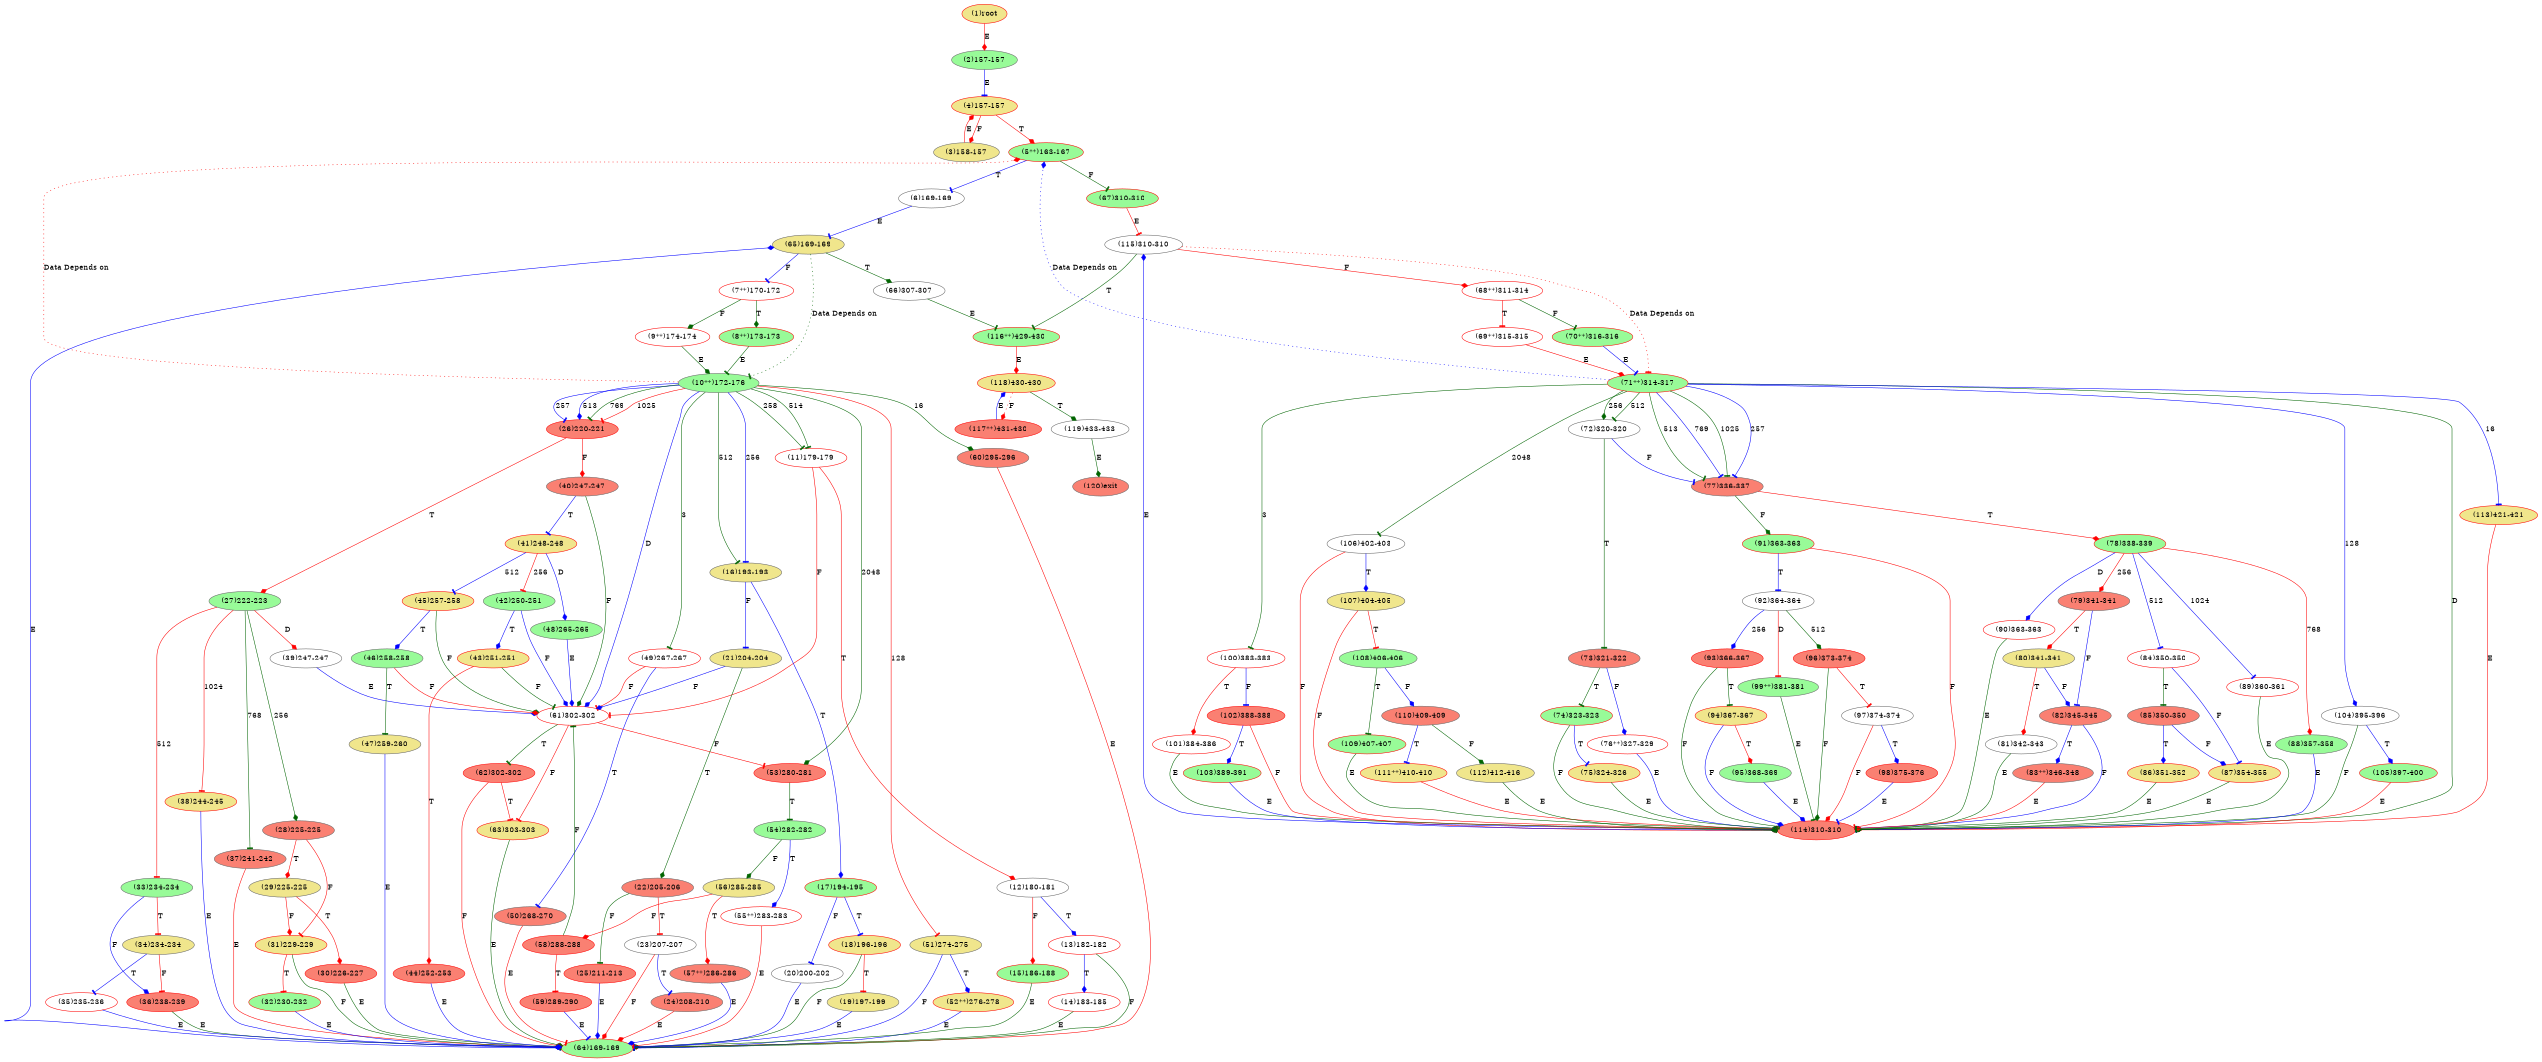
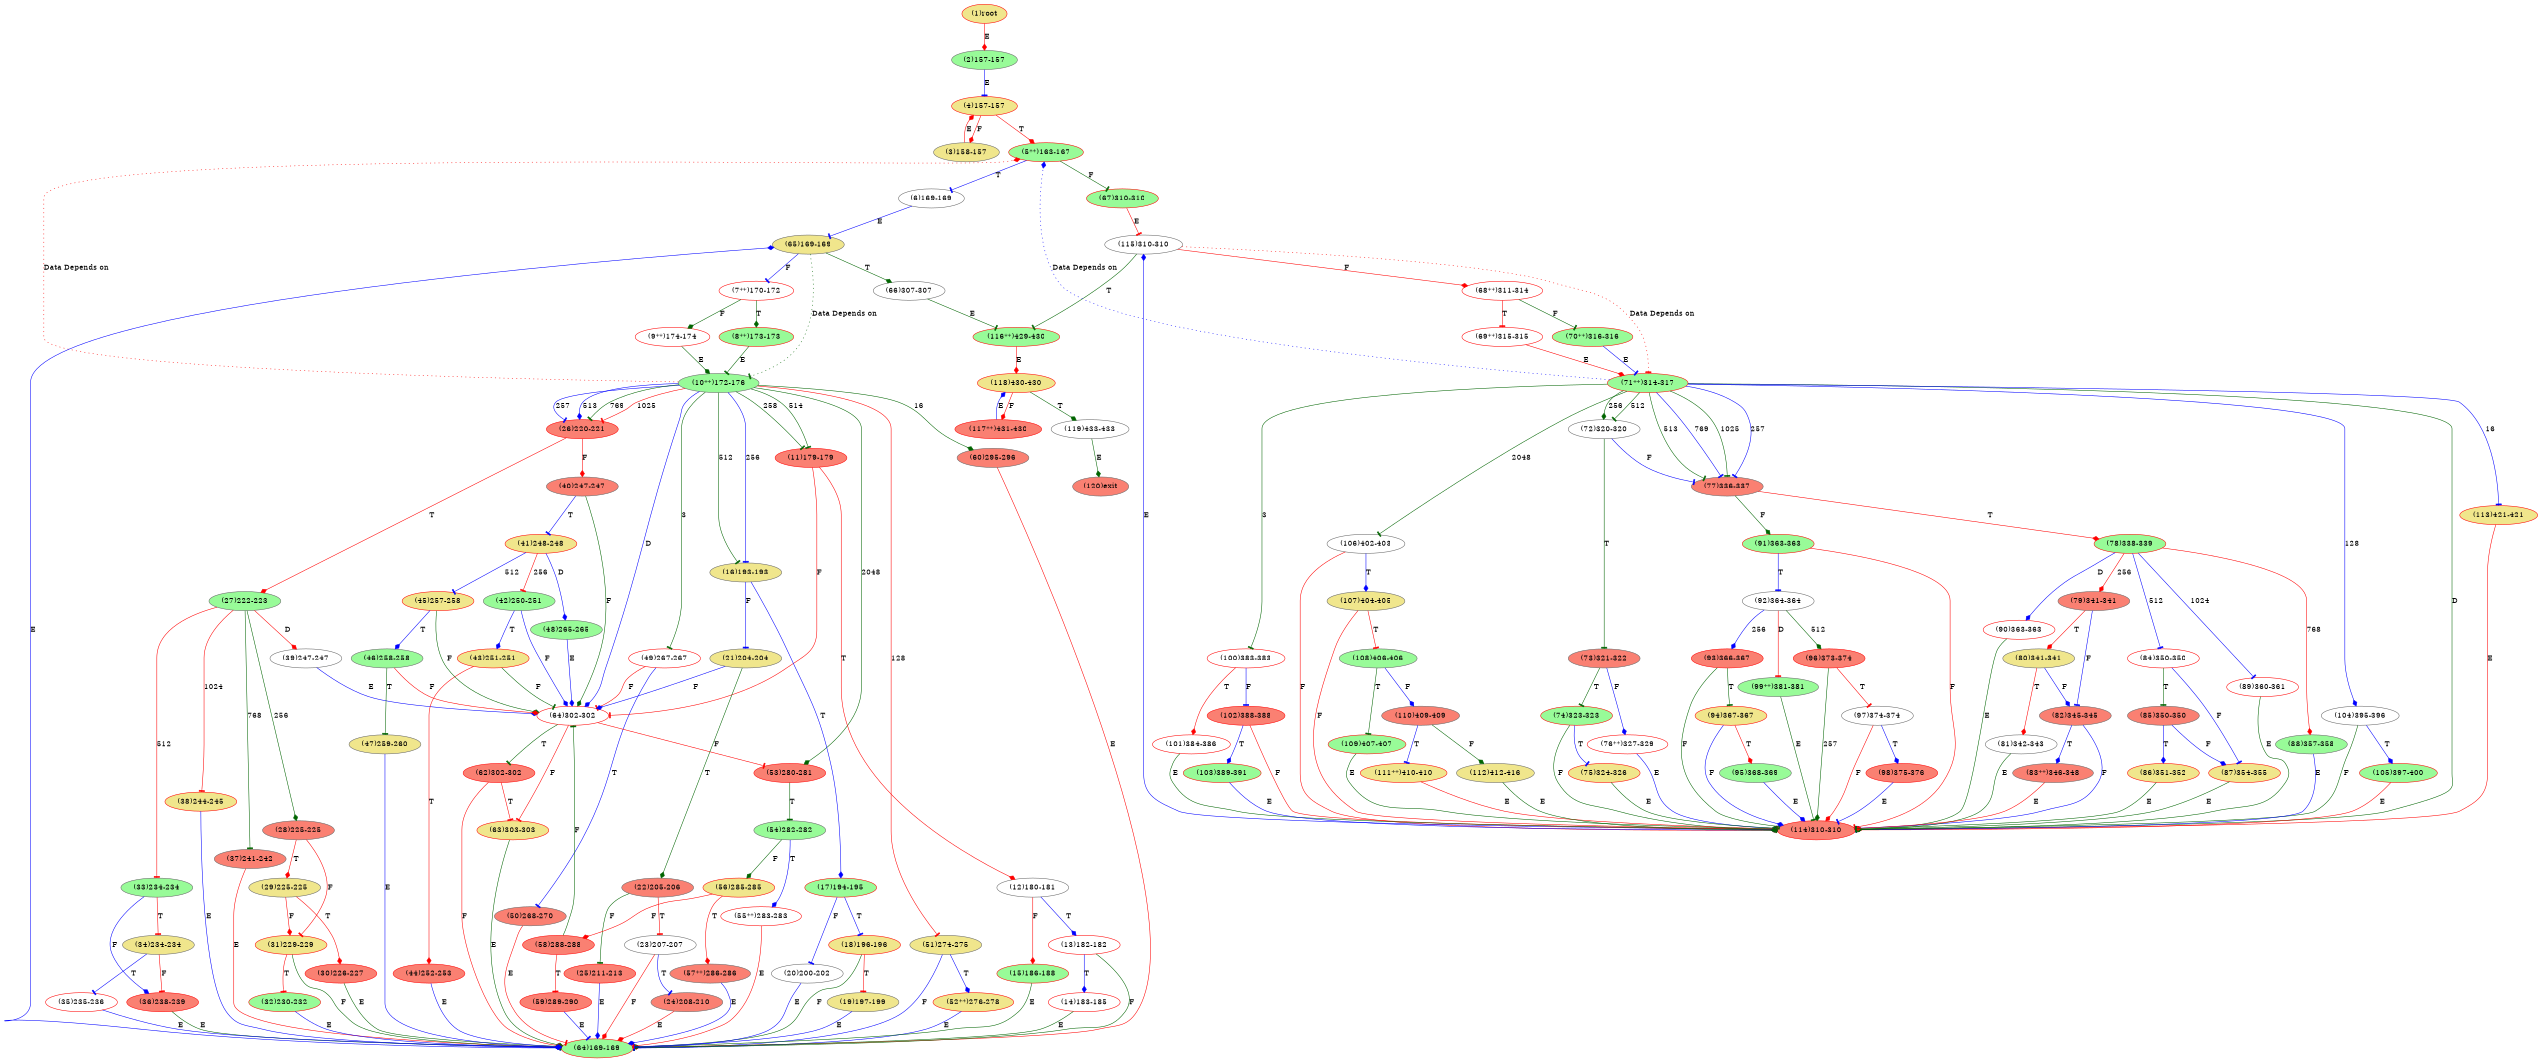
(1009, 403) -> (1009, 403)
(811, 458) -> (811, 458)
(573, 716) -> (573, 716)
(1826, 744) -> (1831, 744)
(739, 888) -> (739, 888)
